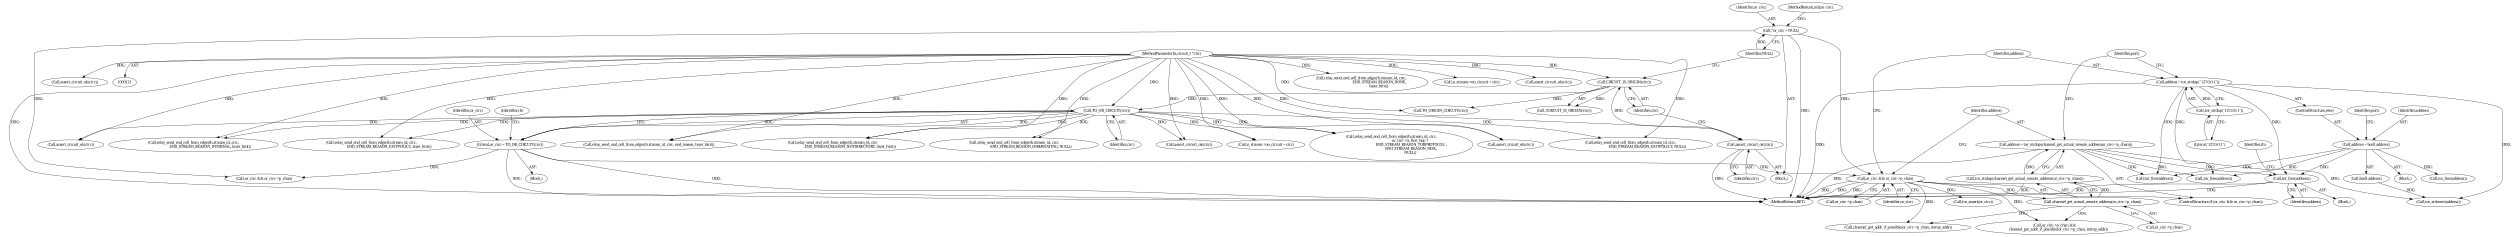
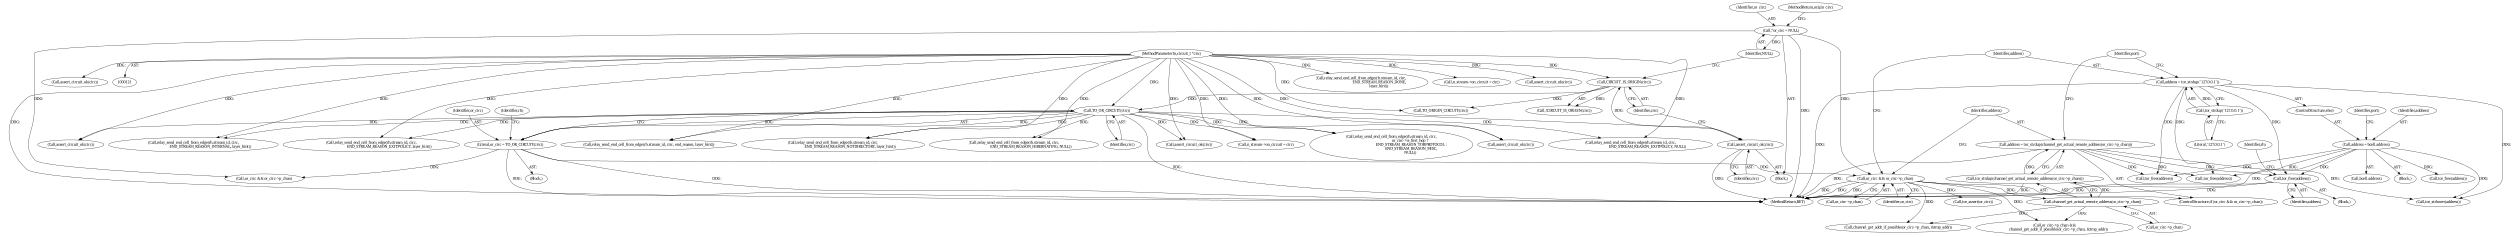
(1763, 42) -> (1763, 42)
(1777, 42) -> (1777, 42)
none -> (2071, 188)
(2401, 190) -> (2454, 161)
none -> (1425, 195)
